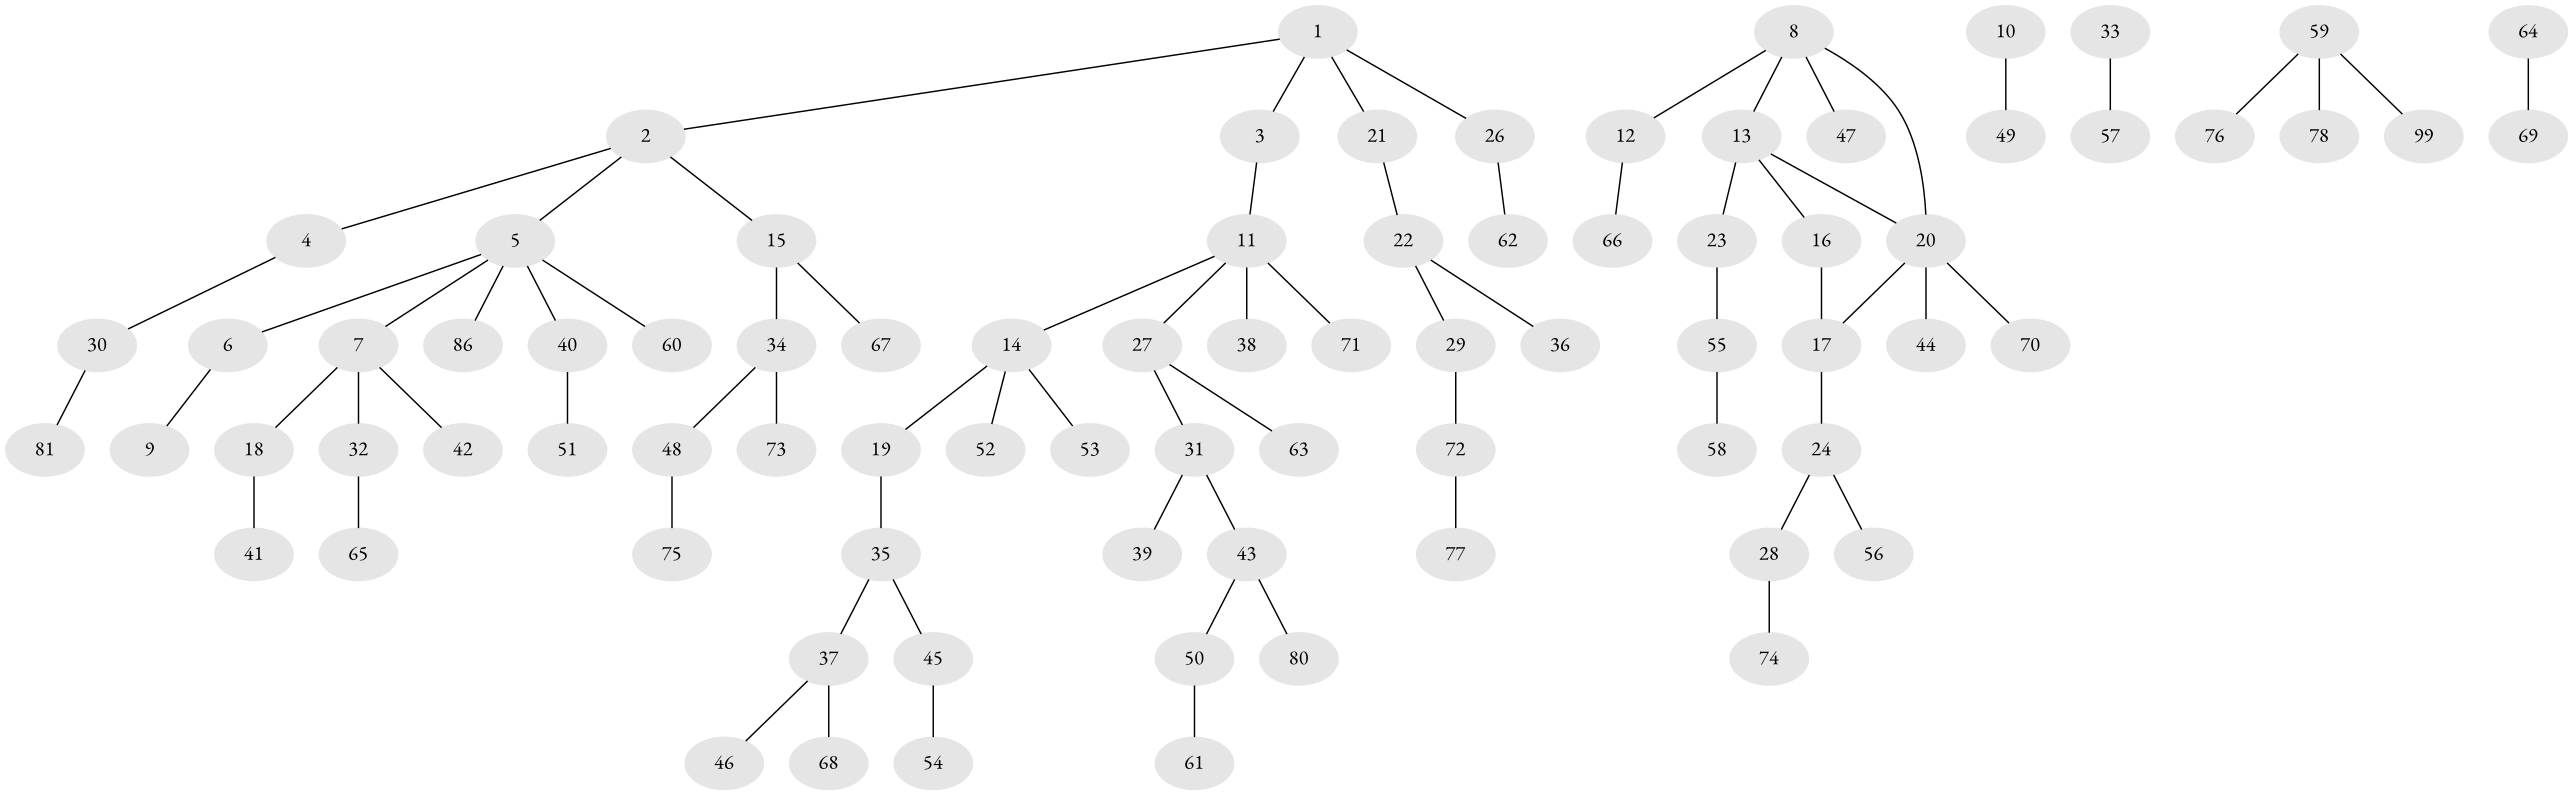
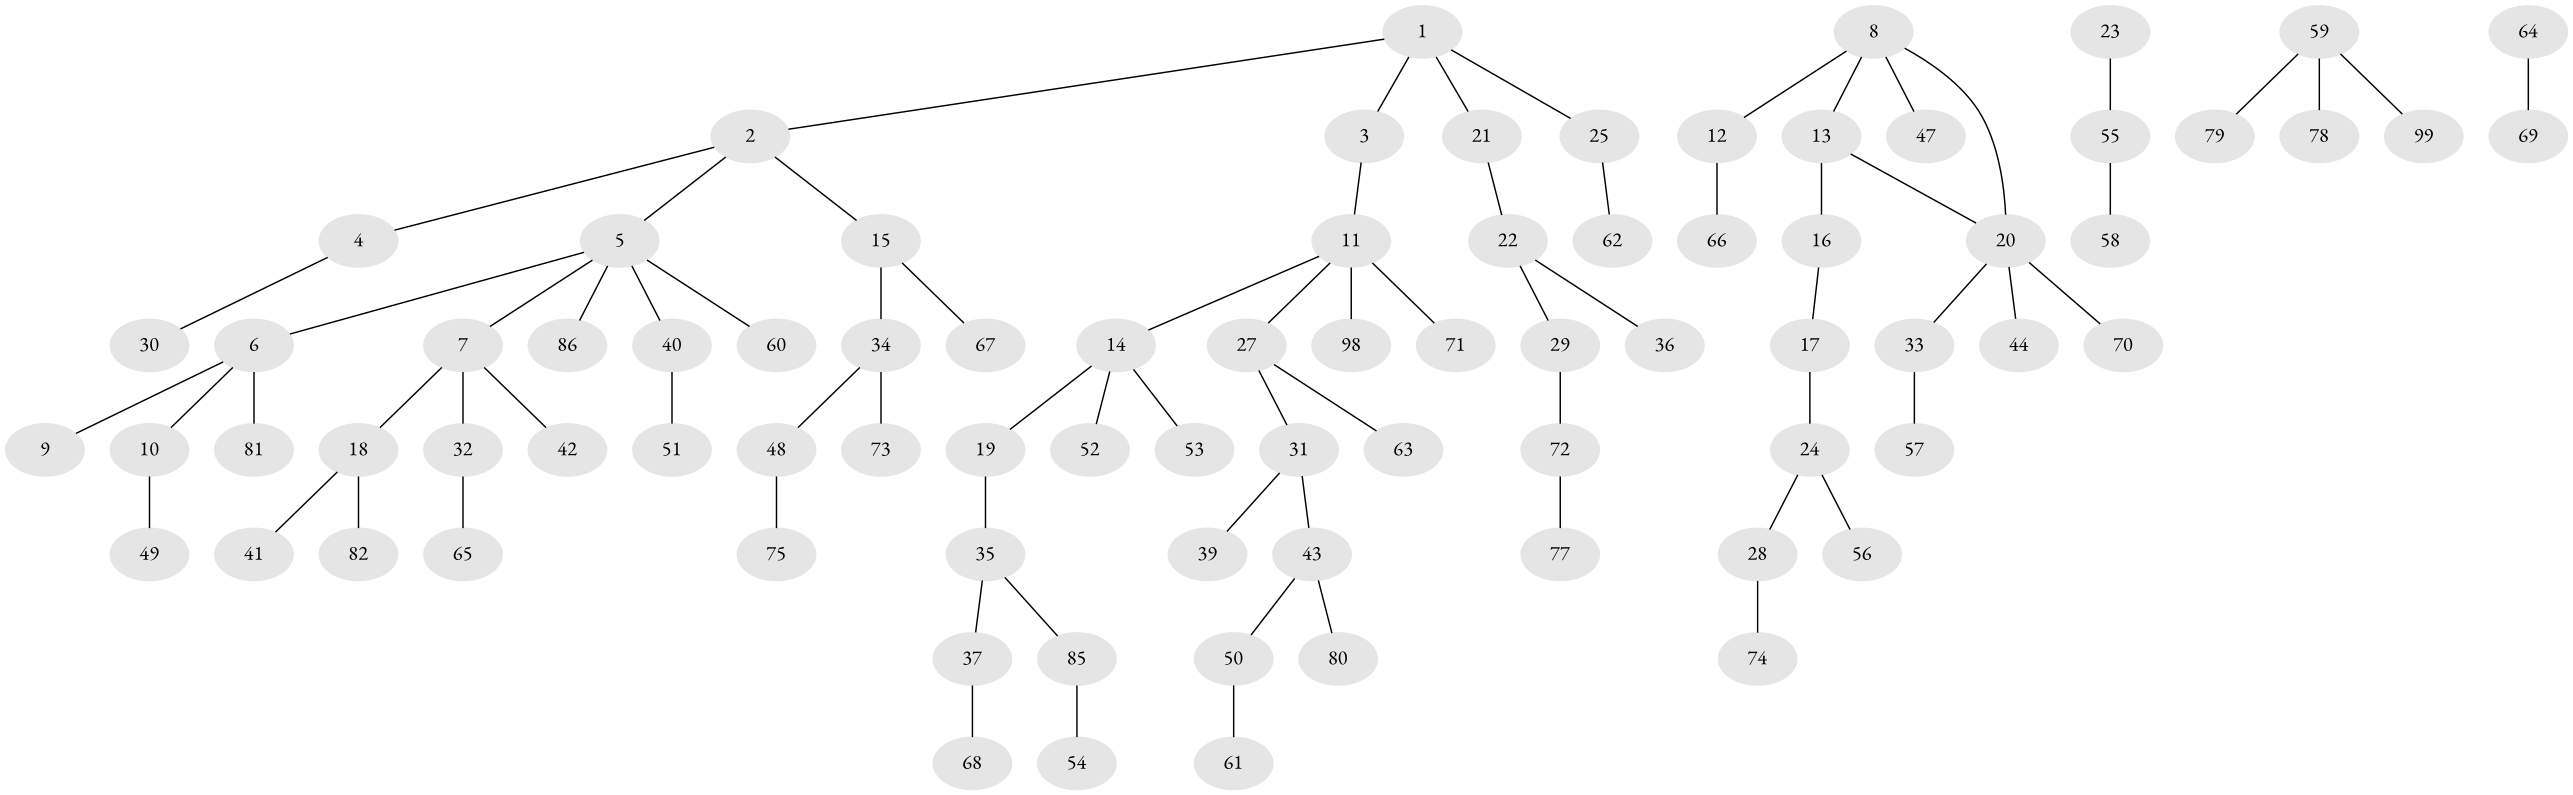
(1495, 136) -> (1599, 136)
(2215, 136) -> (2215, 136)
(1729, 188) -> none
(1874, 293) -> (1960, 293)
(1247, 345) -> (1351, 345)
(71, 398) -> (254, 398)
none -> (202, 398)
none -> (358, 554)
(933, 659) -> (1077, 659)
(724, 763) -> none
